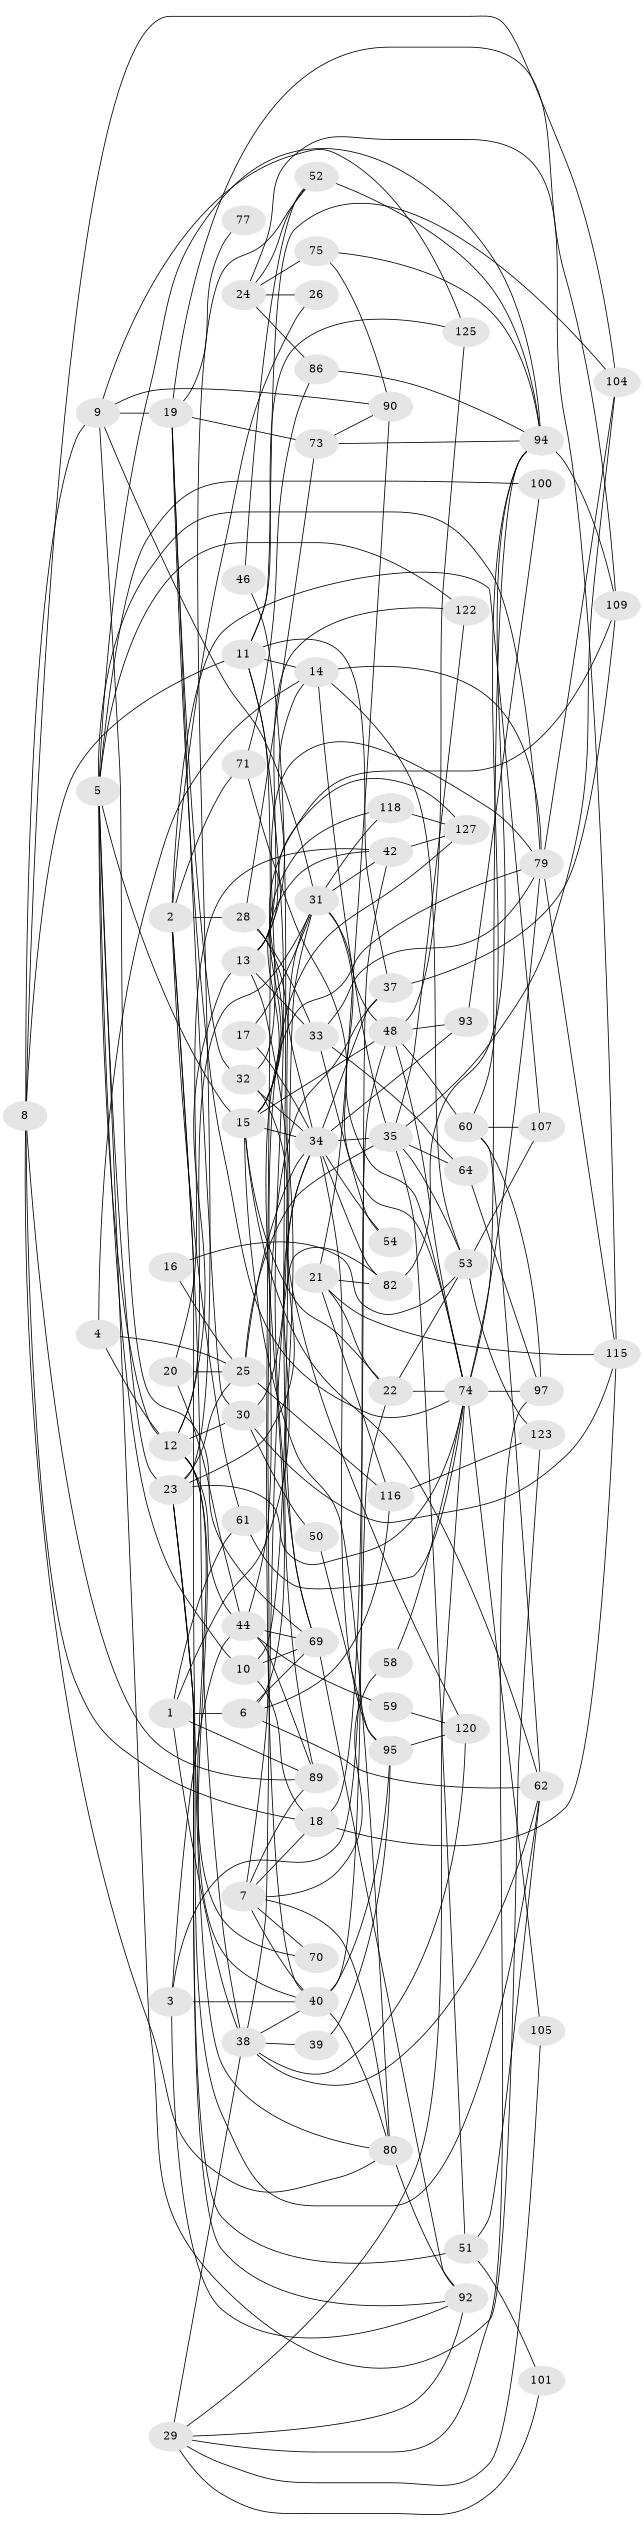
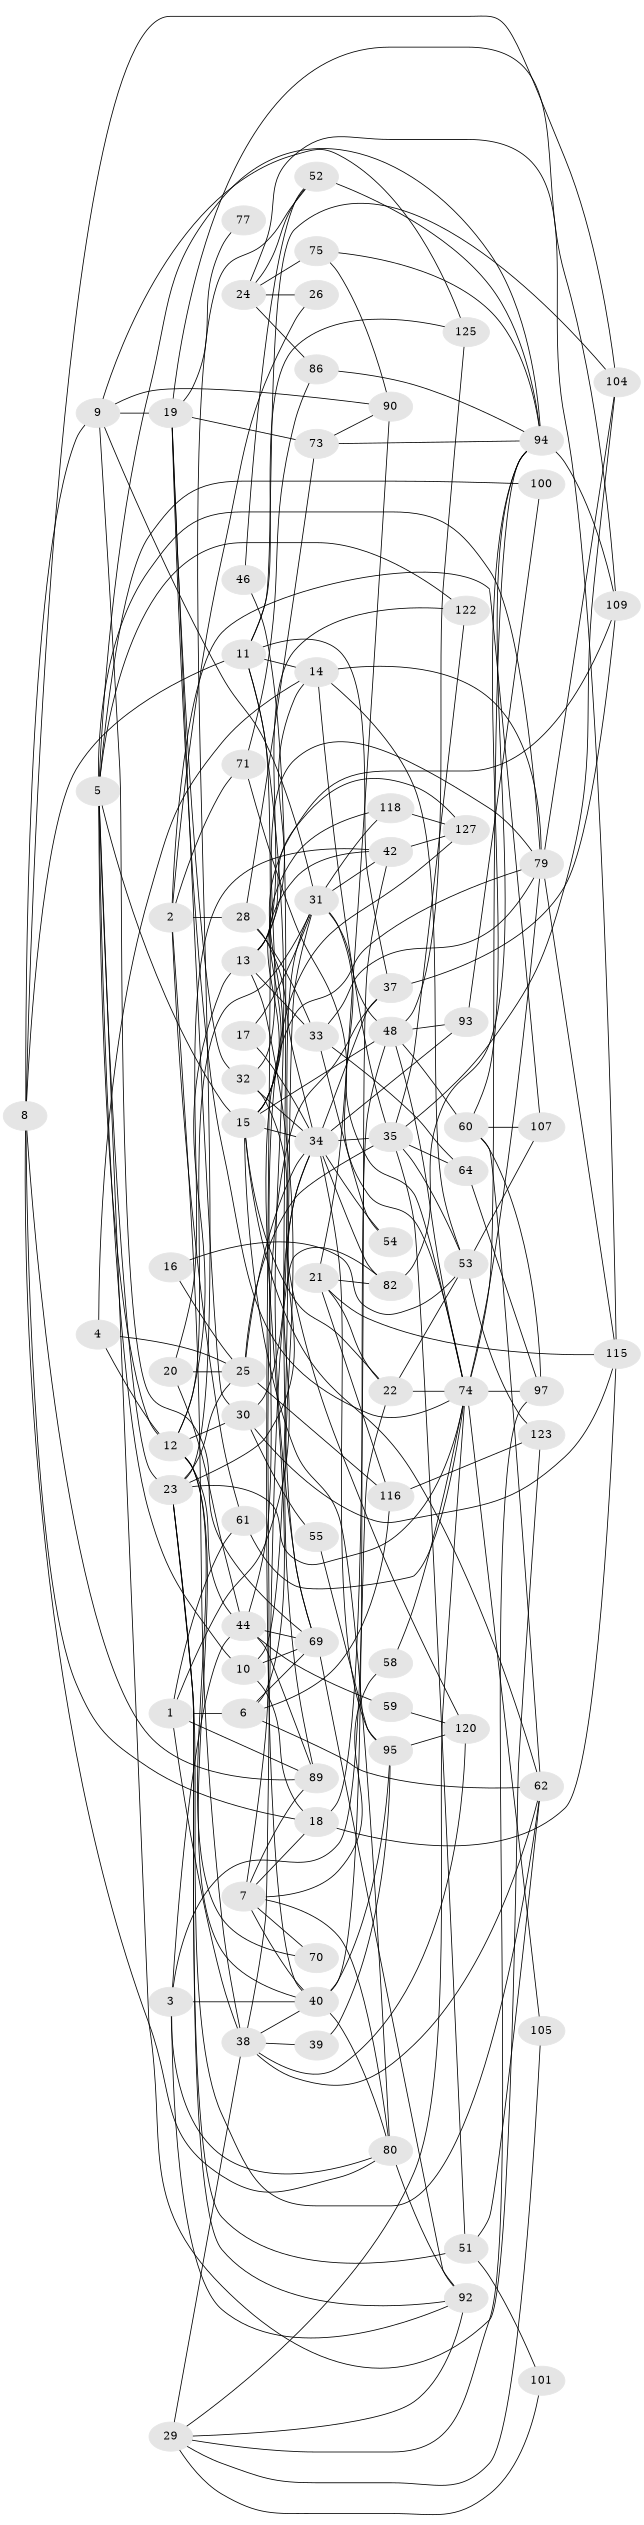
(317, 1537) -> (317, 1537)
(194, 1587) -> (217, 2151)
